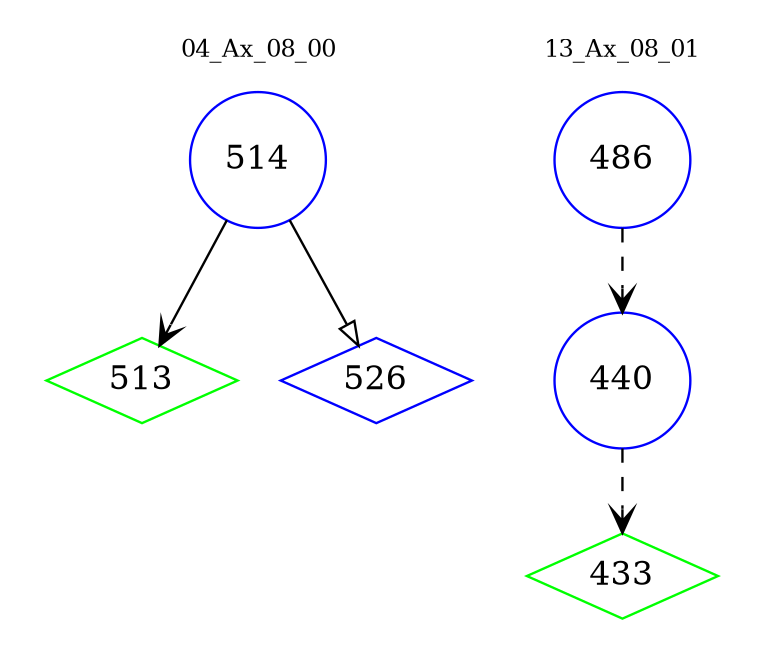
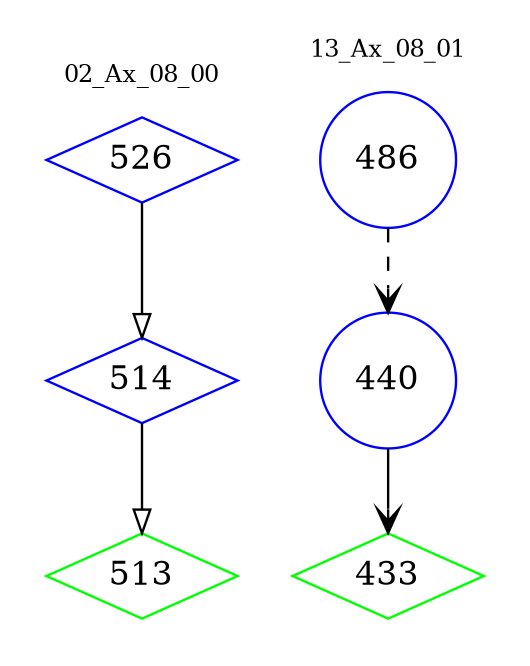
(259, 51) -> (142, 76)
(258, 160) -> (142, 381)
(199, 272) -> (142, 466)
(318, 272) -> (142, 258)
(622, 479) -> (388, 479)
